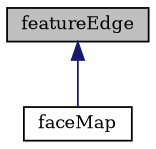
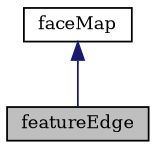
(78, 84) -> (78, 84)
